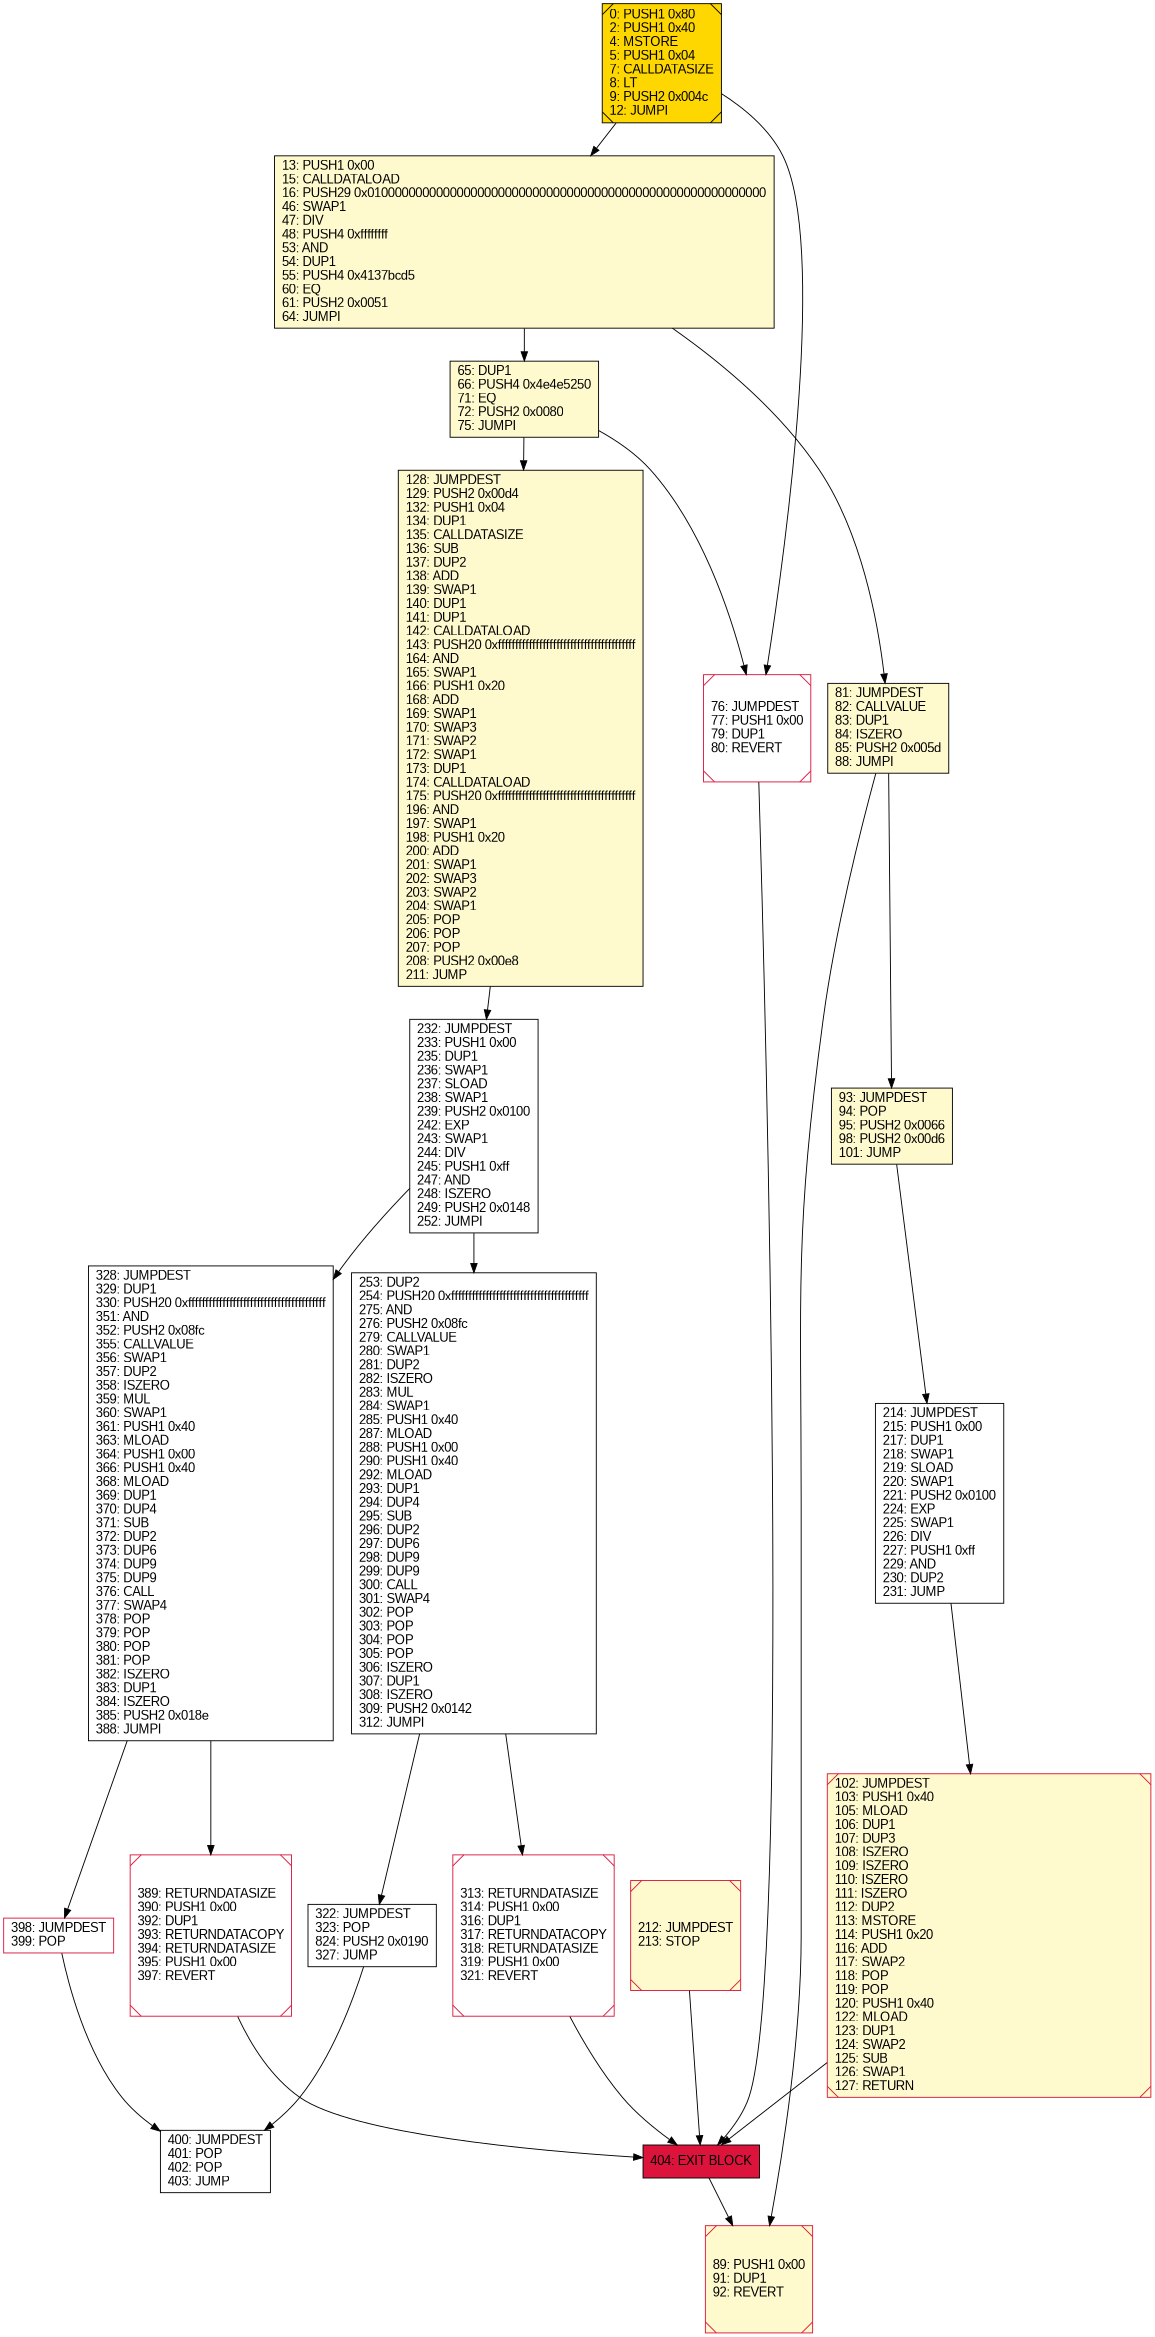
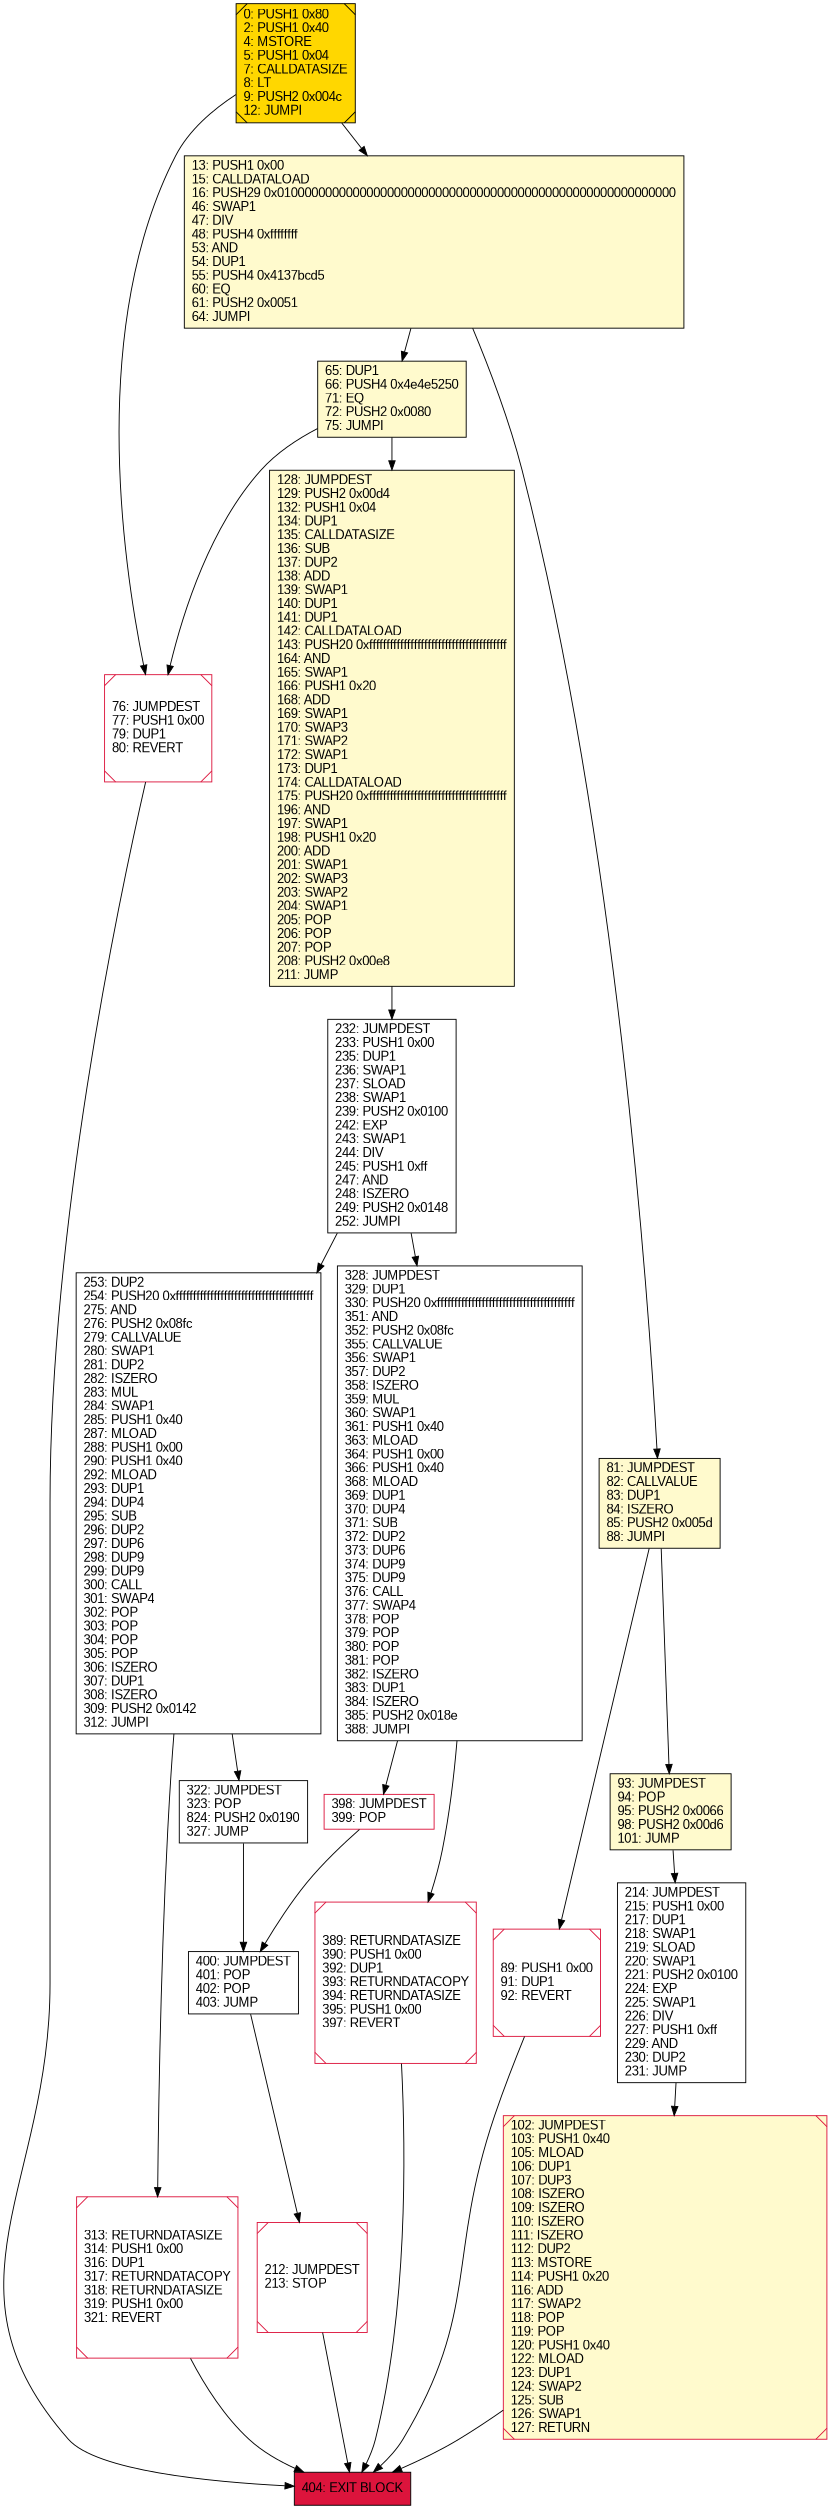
(686, 1936) -> (312, 2277)
none -> (274, 2114)
(719, 2198) -> (463, 2256)
(759, 2279) -> (547, 1983)
